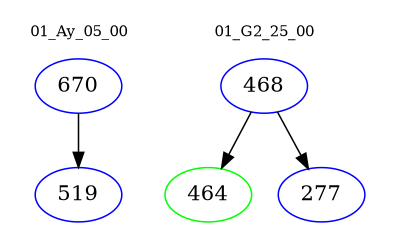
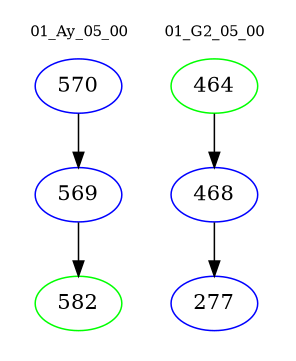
(265, 32) -> (215, 32)
(79, 86) -> (79, 86)
(240, 133) -> (214, 133)
(79, 195) -> (79, 195)
none -> (79, 303)
